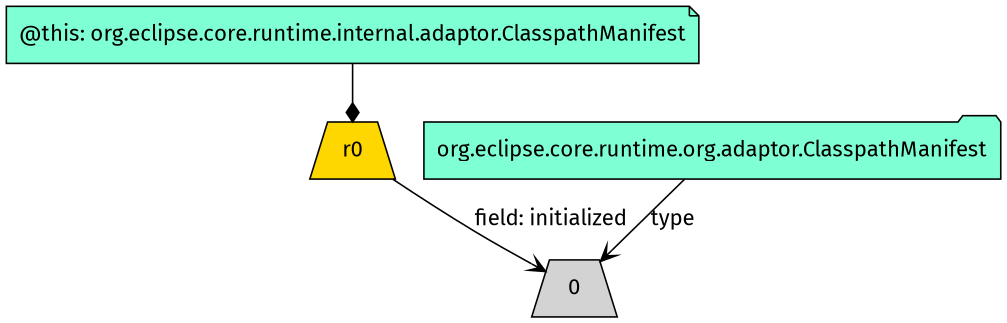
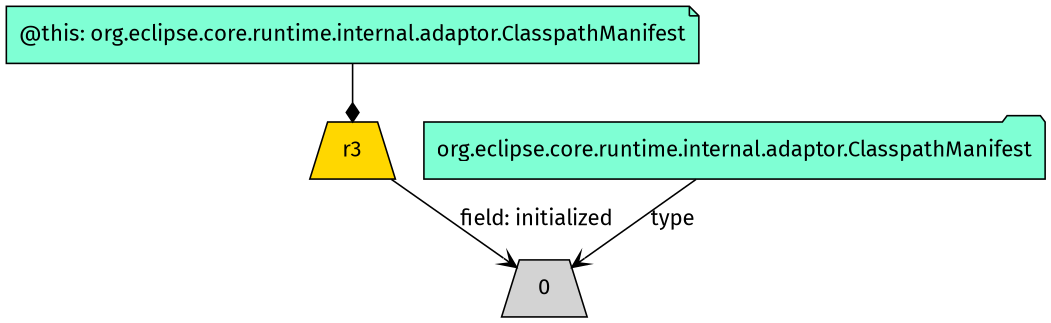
(353, 151) -> (353, 151)
(712, 151) -> (735, 151)
